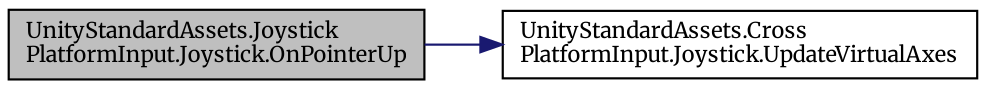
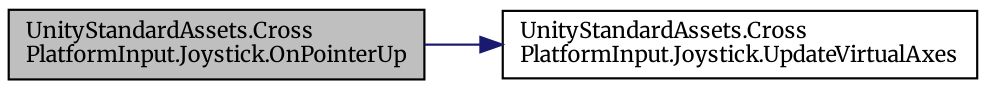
(217, 45) -> (217, 45)
